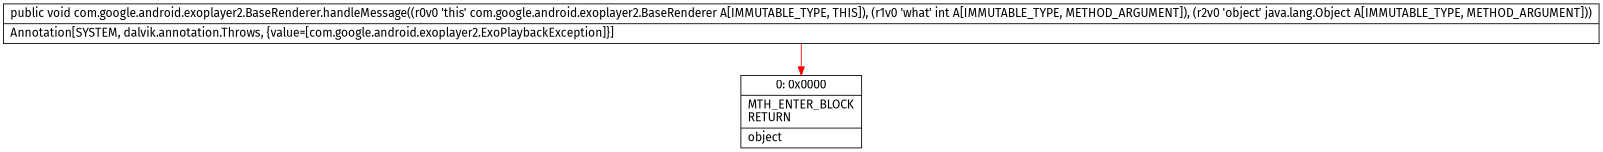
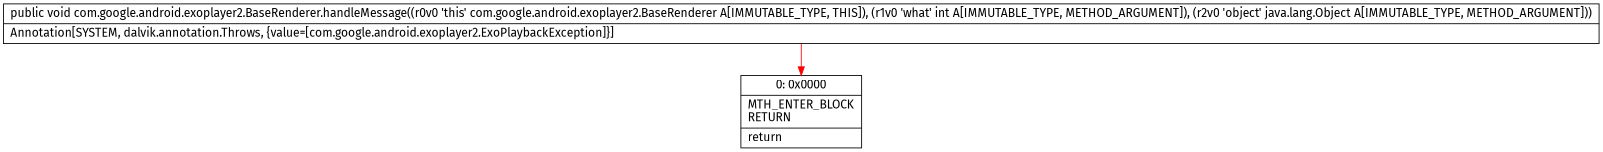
(765, 138) -> (765, 138)
